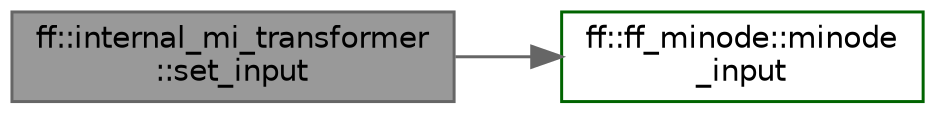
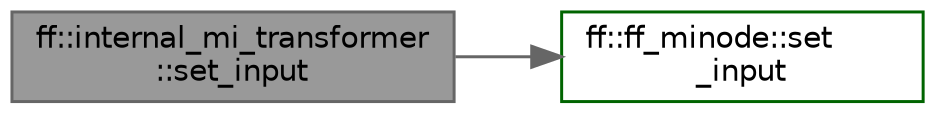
(742, 57) -> (742, 57)
